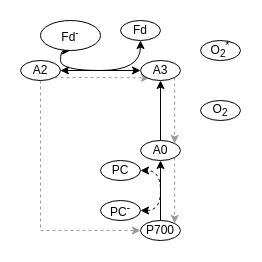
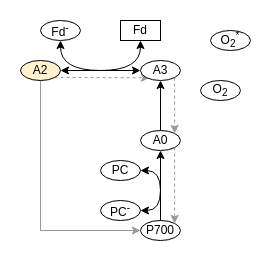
(141, 31) -> (141, 31)
(71, 36) -> (61, 31)
(221, 51) -> (231, 41)
(41, 71) -> (41, 71)
(221, 111) -> (221, 91)
(161, 151) -> (161, 141)
(154, 172) -> (154, 172)
(41, 201) -> (41, 201)
